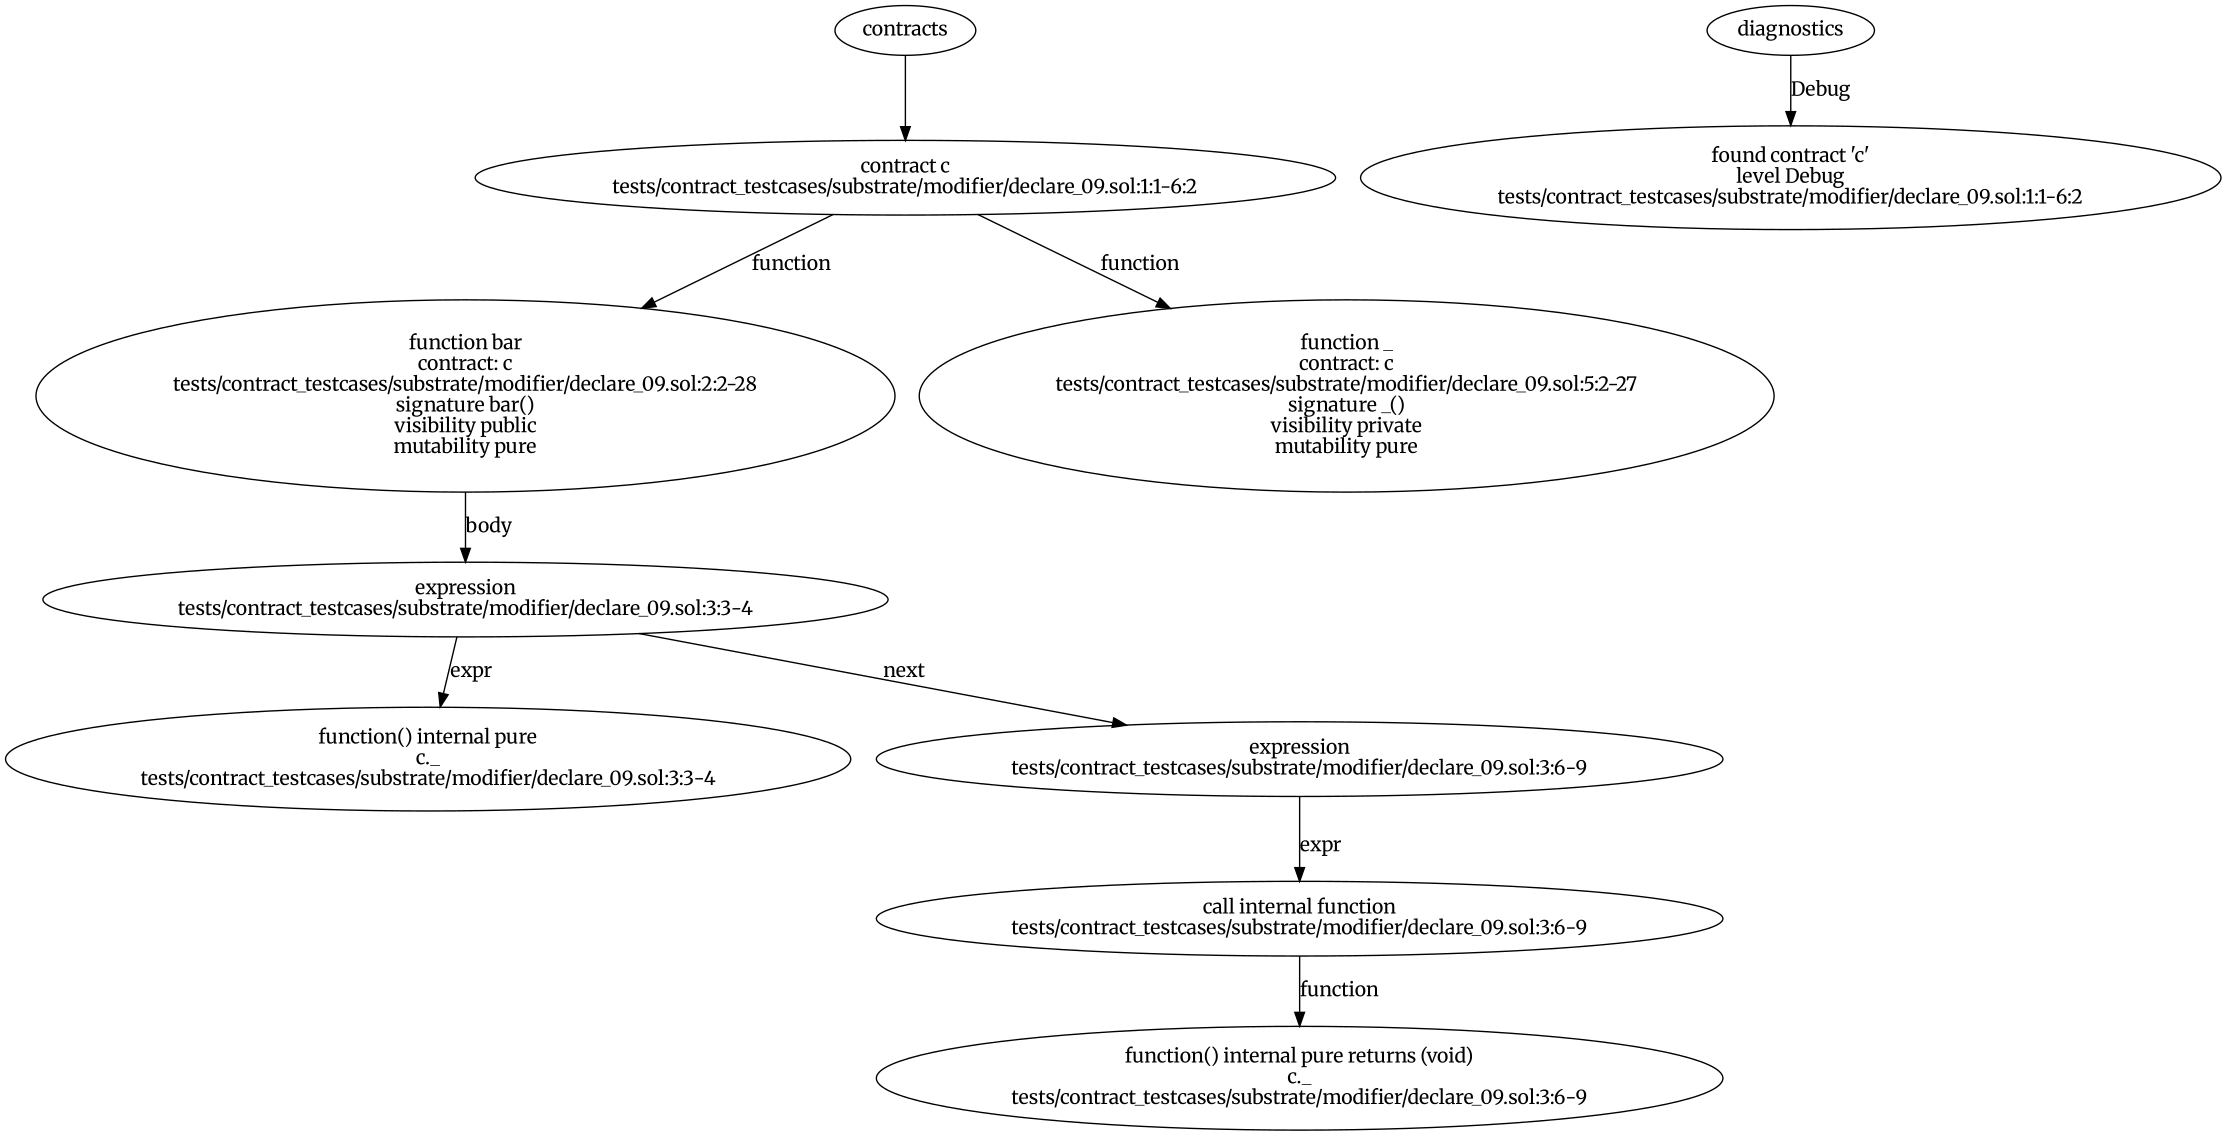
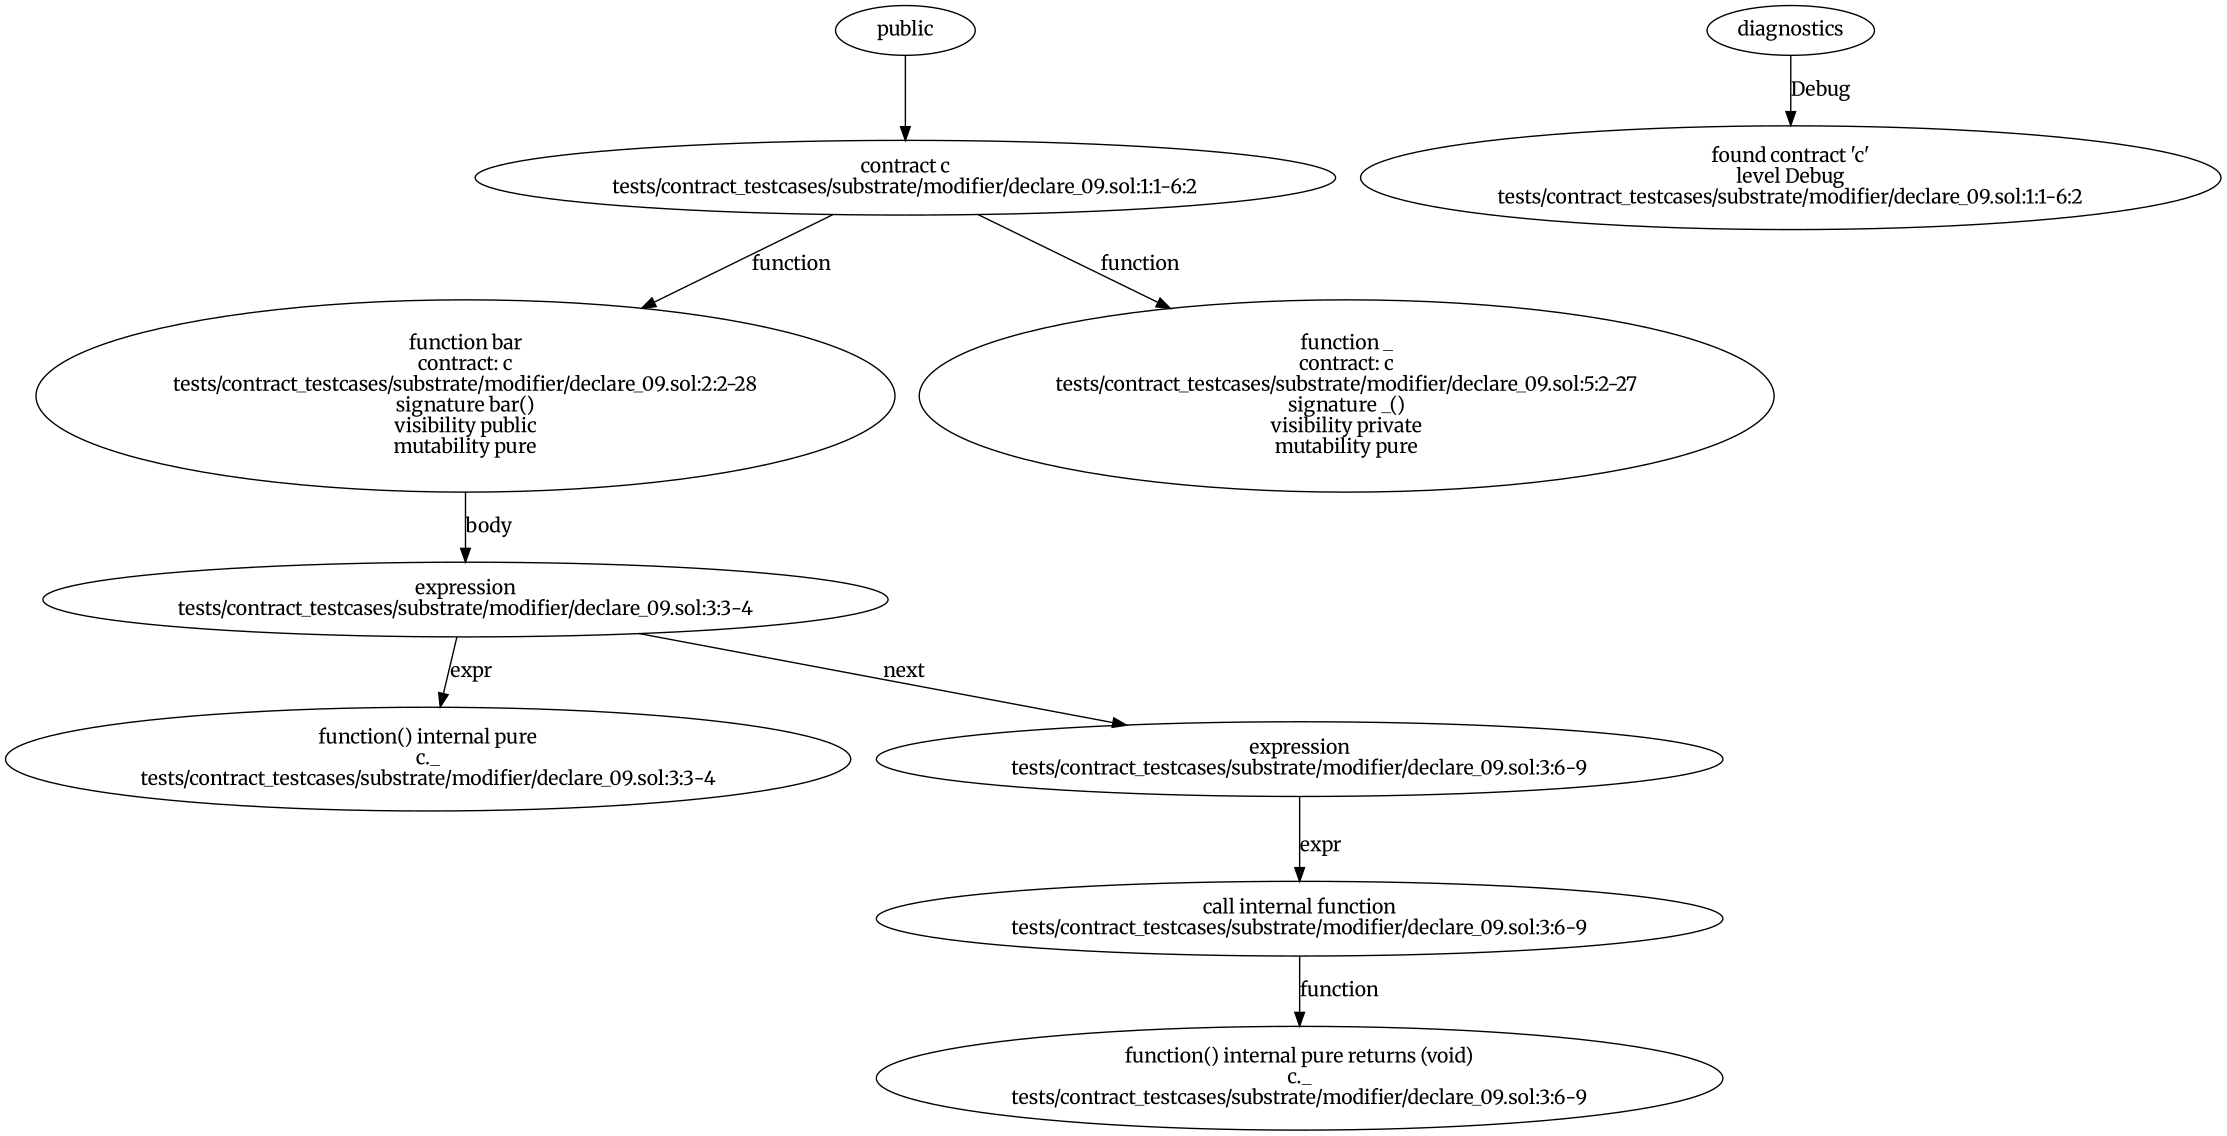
(905, 30) -> (905, 30)
